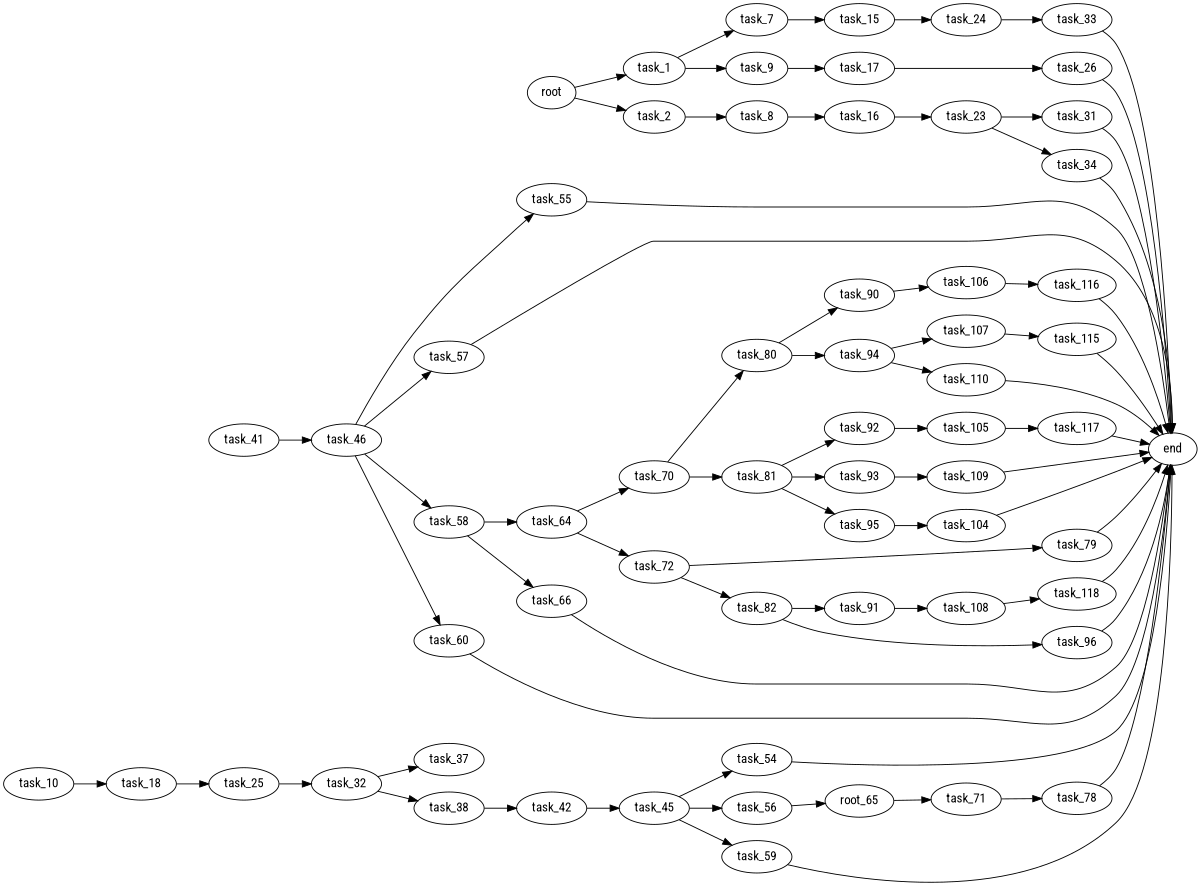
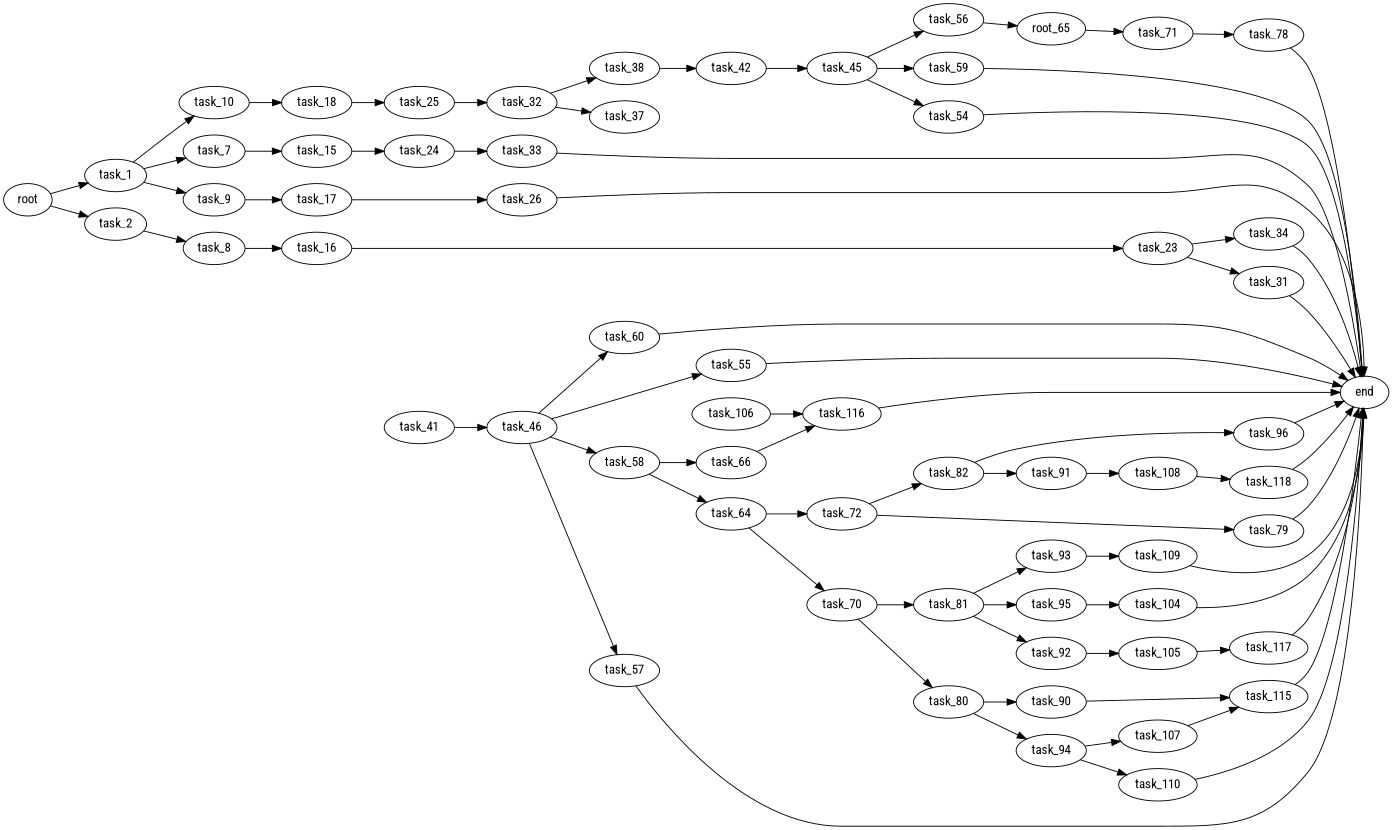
none -> (160, 142)
(906, 290) -> (1153, 699)
(940, 684) -> (782, 441)
